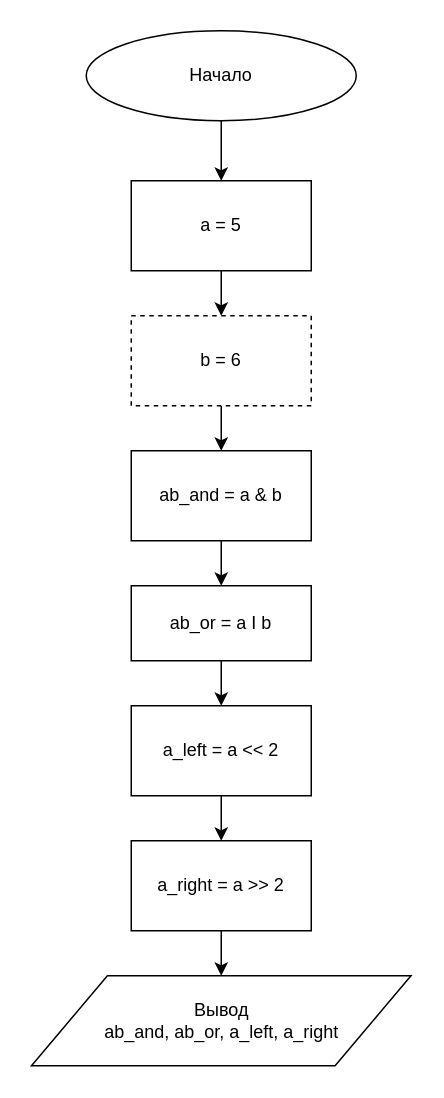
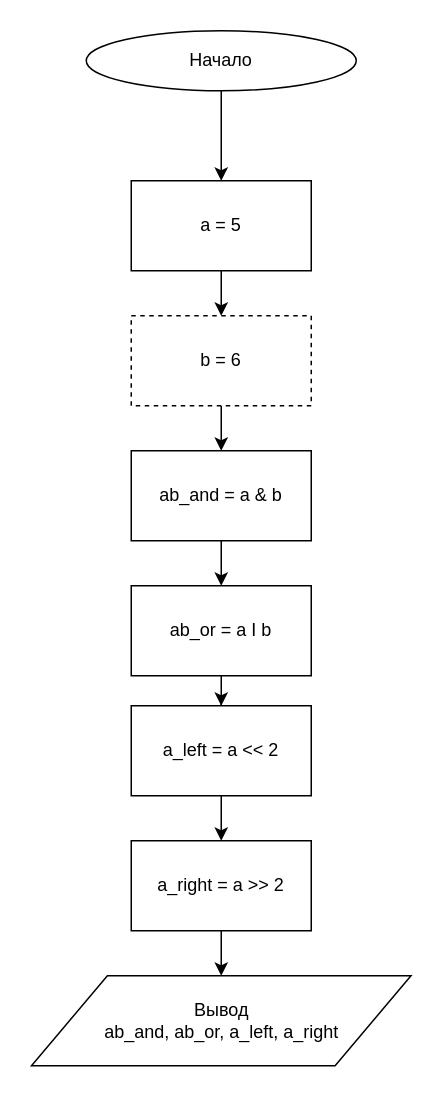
(221, 76) -> (221, 61)
(221, 623) -> (221, 631)
